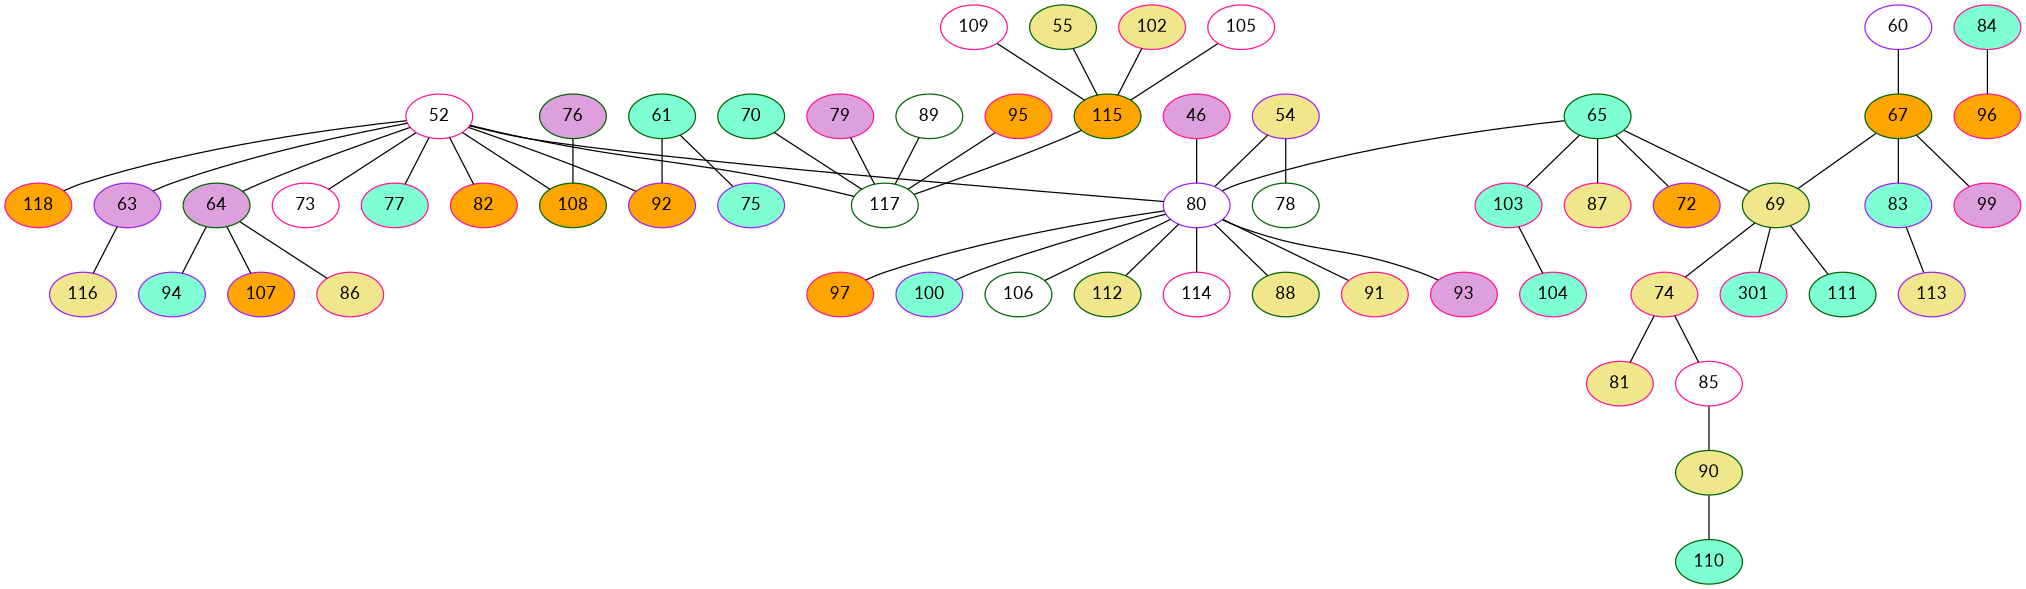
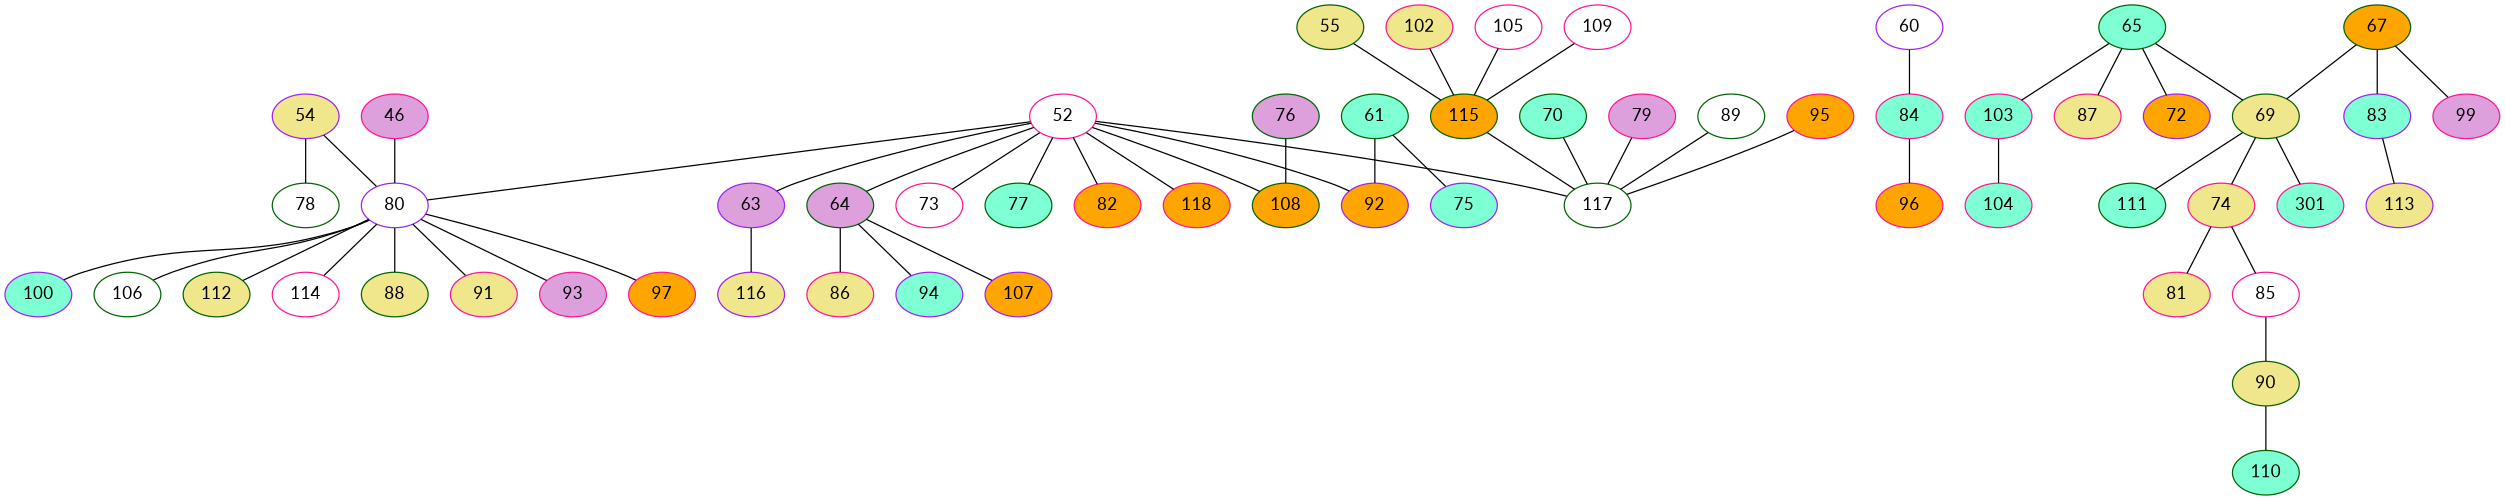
(1898, 72) -> (1909, 72)
(1391, 146) -> none
(395, 205) -> (1018, 205)
